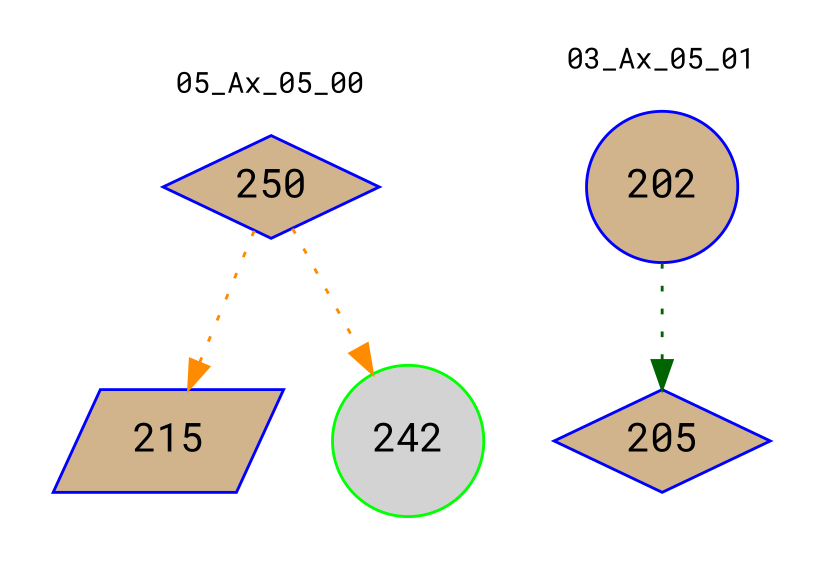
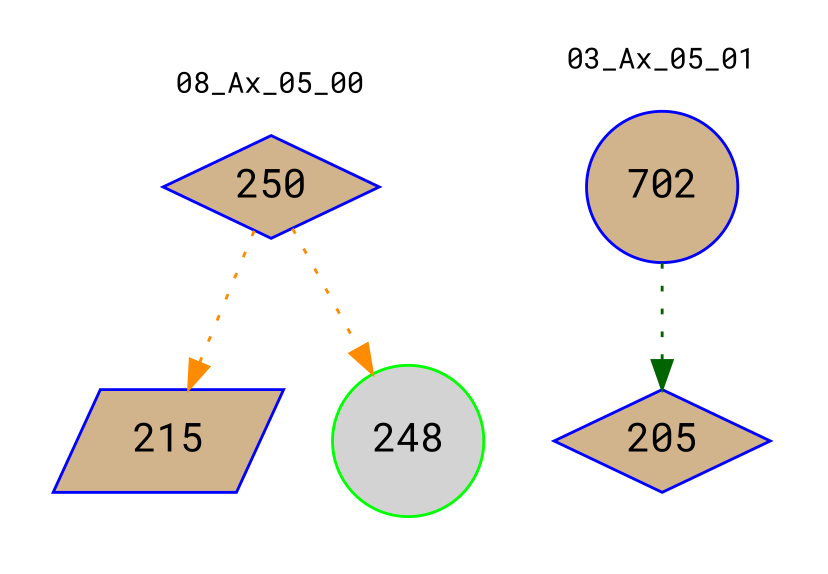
(271, 86) -> (271, 86)
(662, 187) -> (662, 187)
(408, 441) -> (408, 441)
